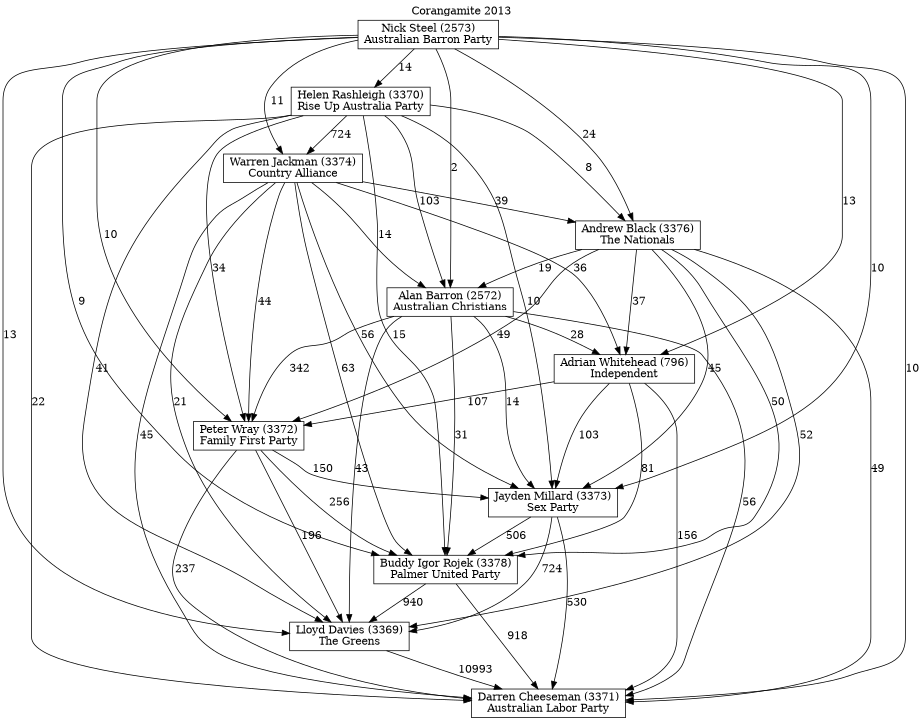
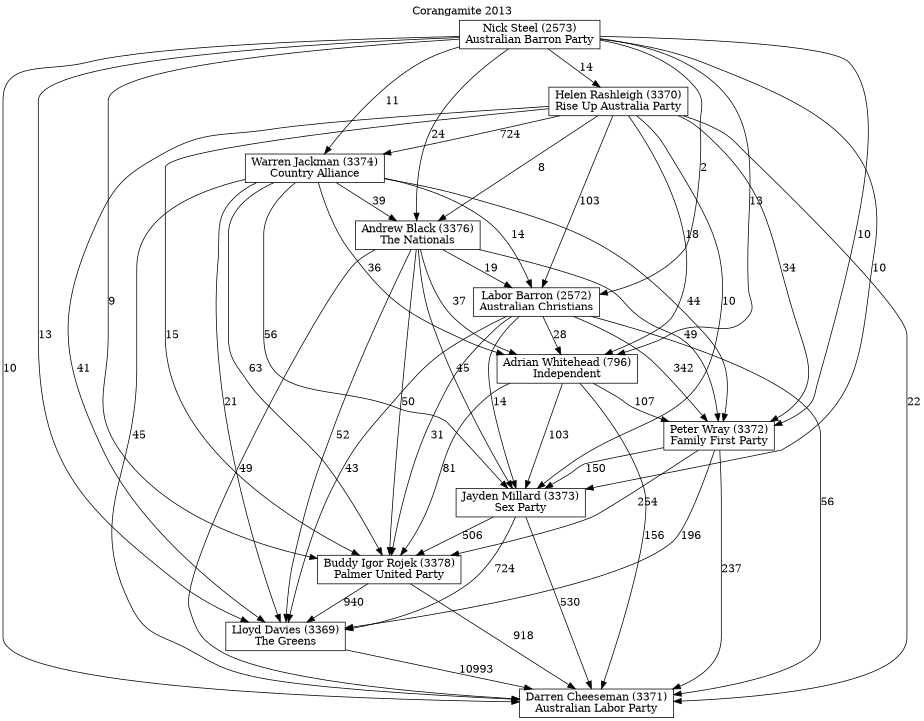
none -> (683, 232)
(450, 302) -> (536, 302)
(340, 503) -> (648, 503)
